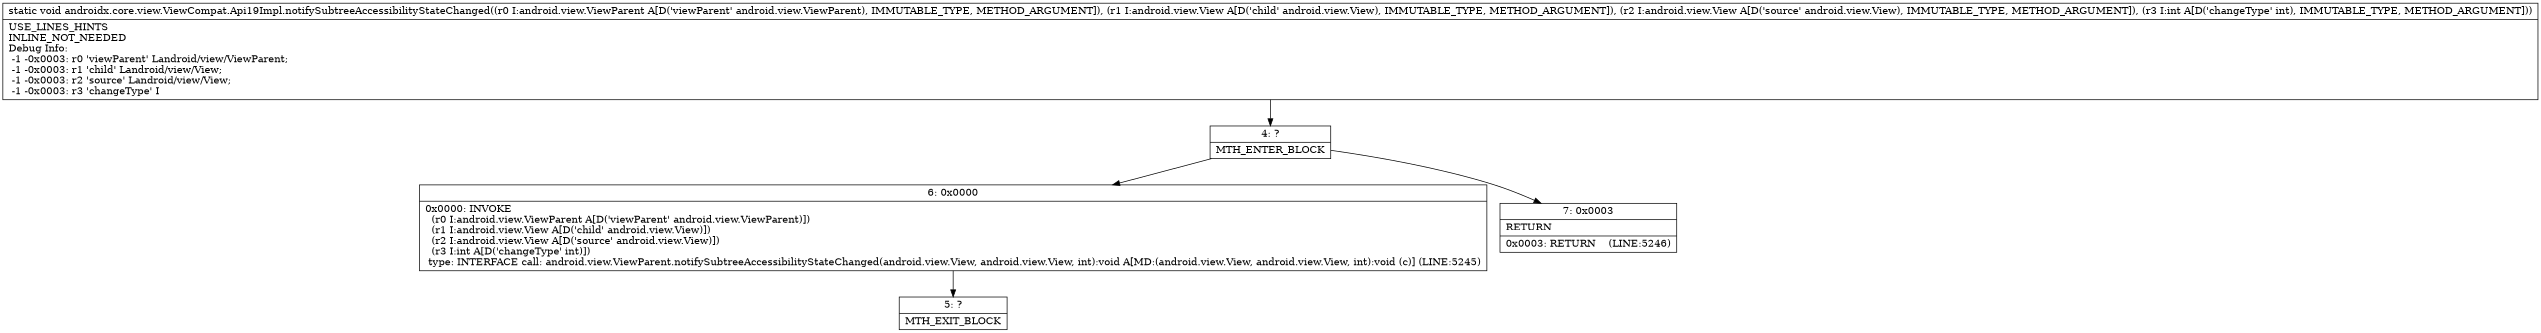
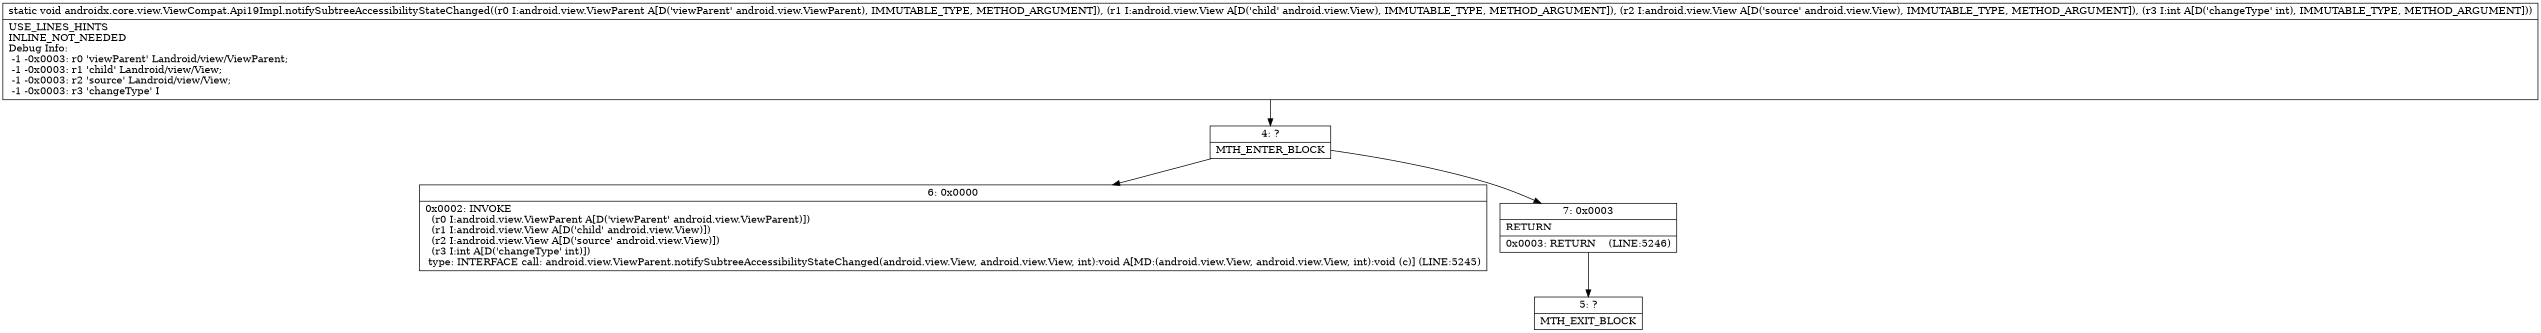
(472, 209) -> (472, 209)
(953, 280) -> (1588, 271)
